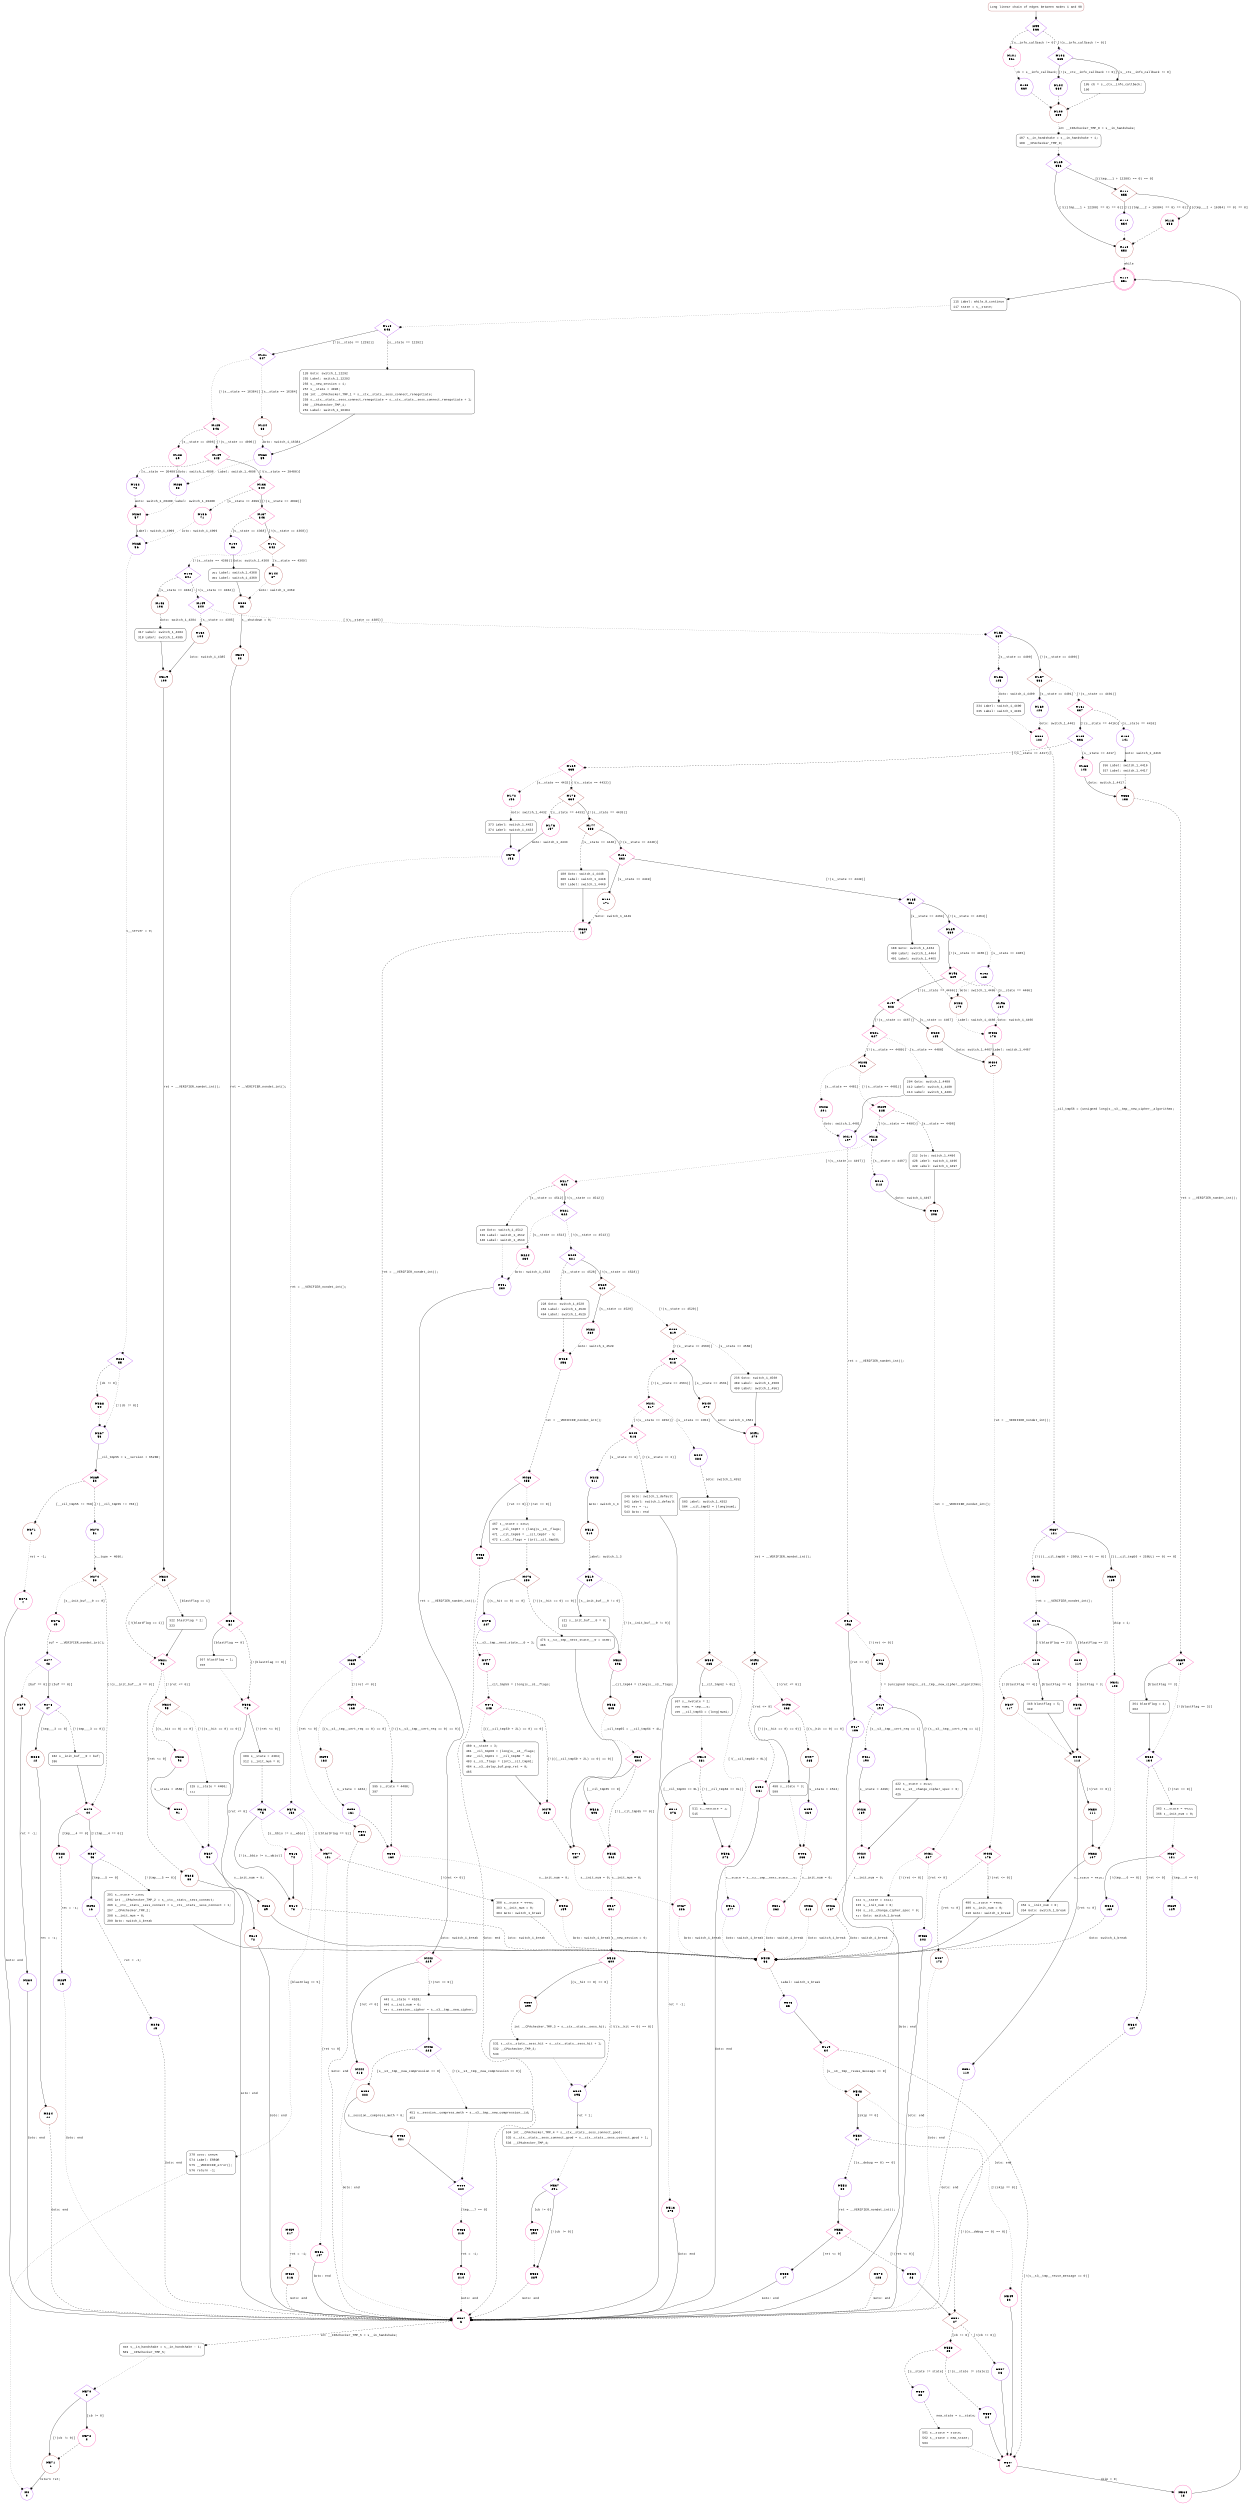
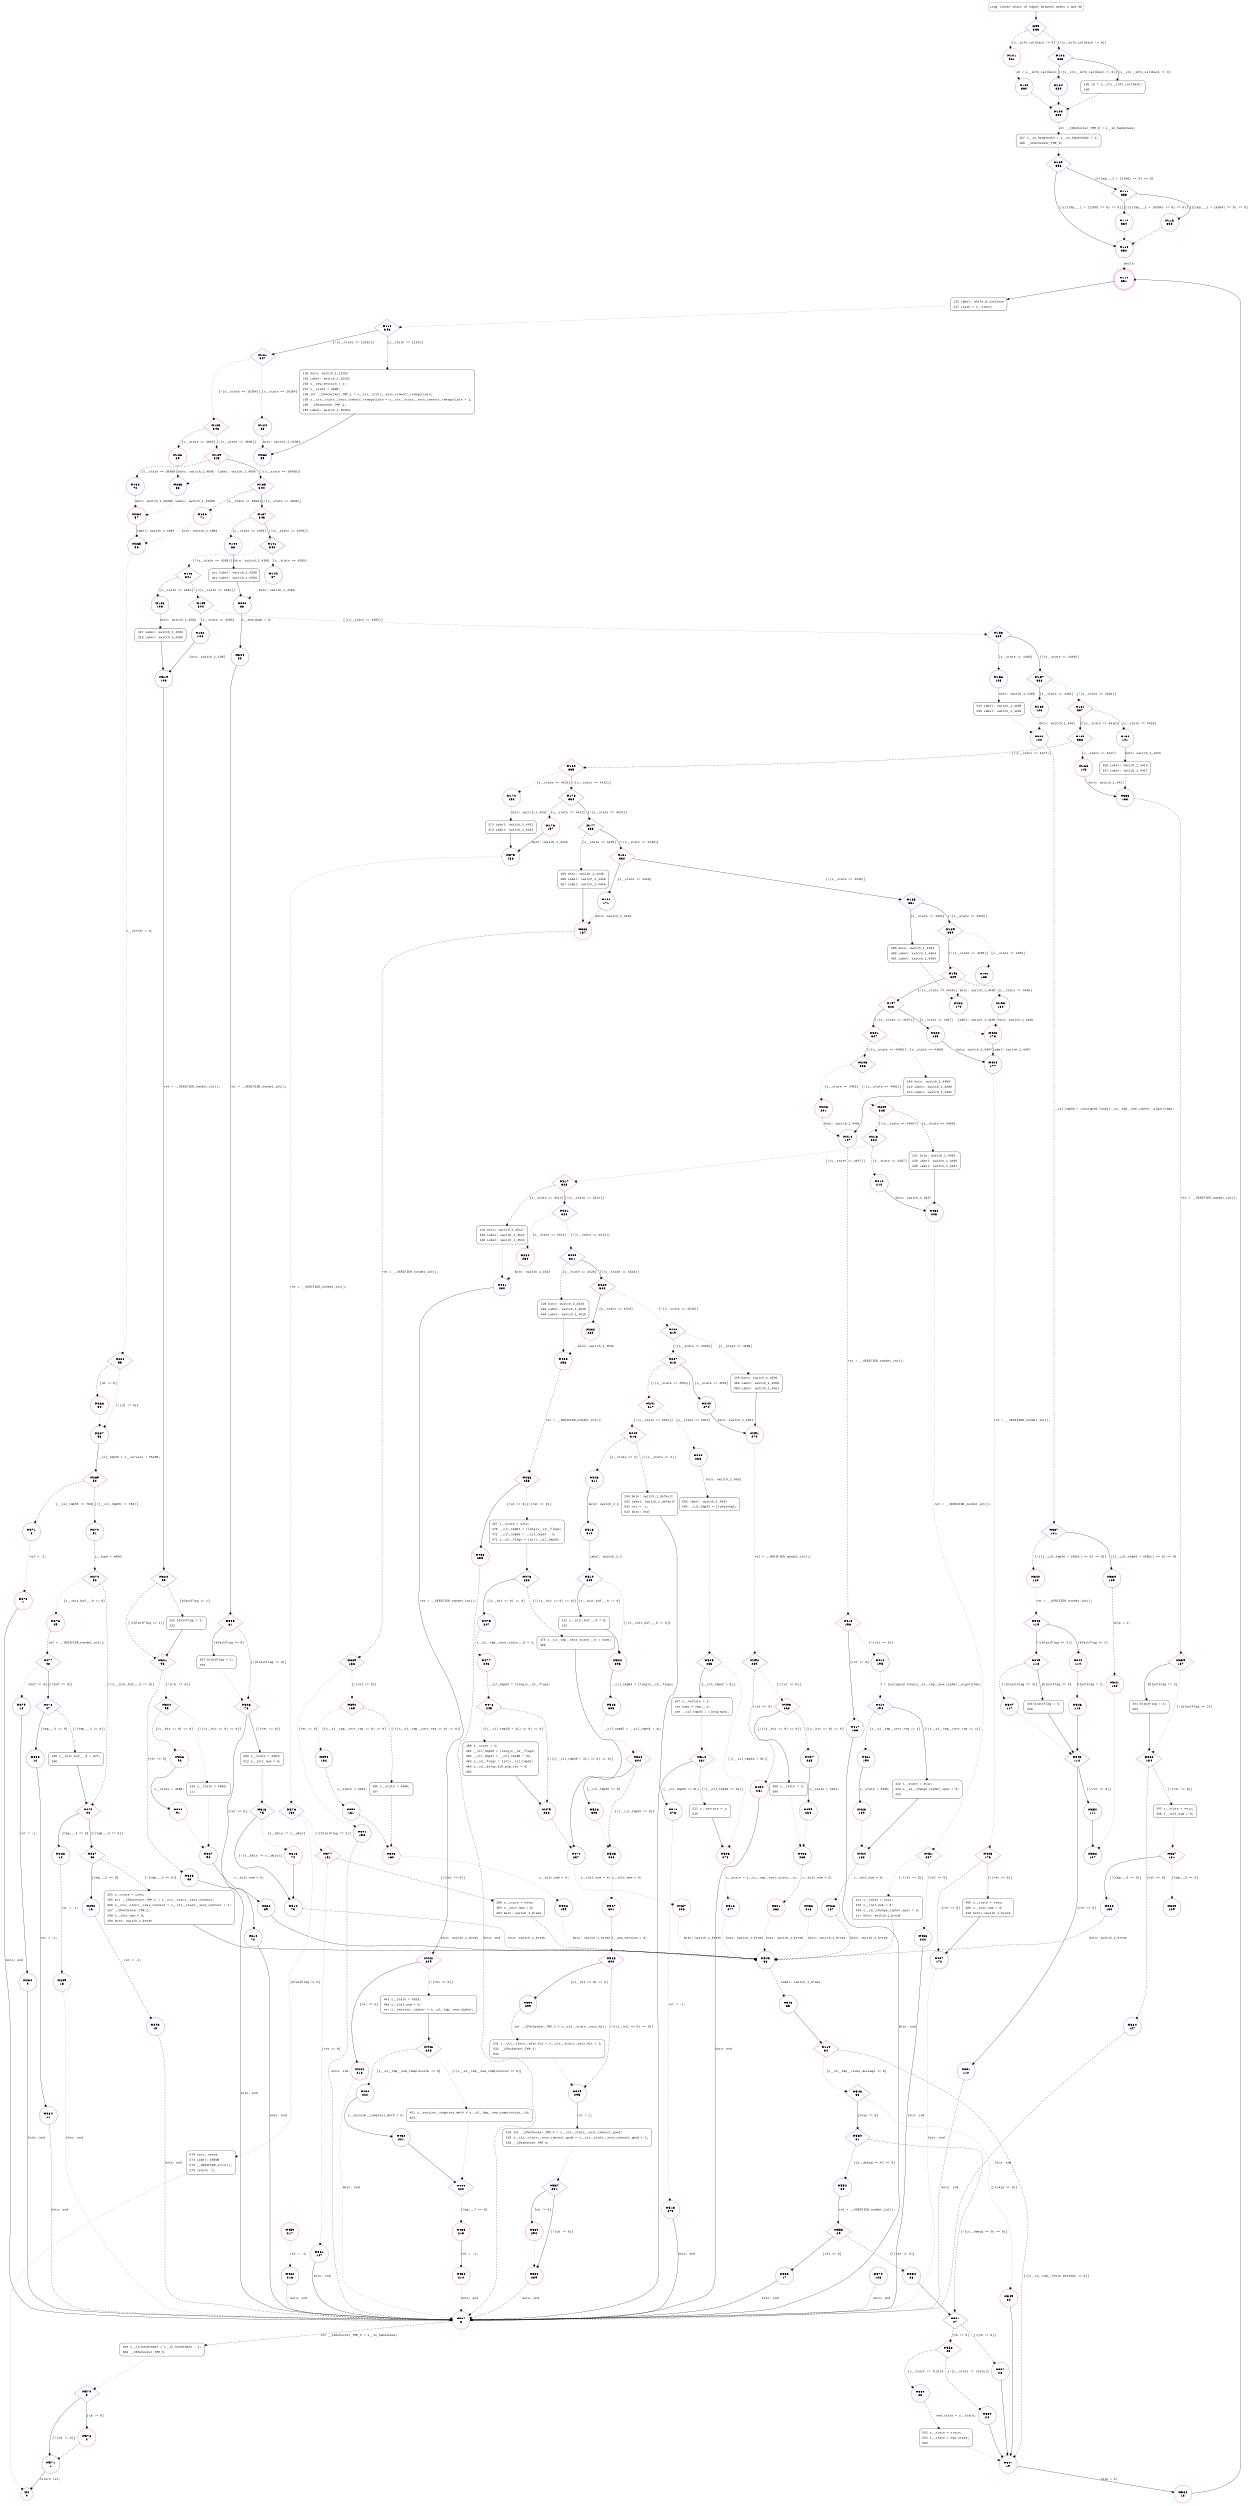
(1043, 1908) -> none
(862, 1957) -> (964, 1934)
